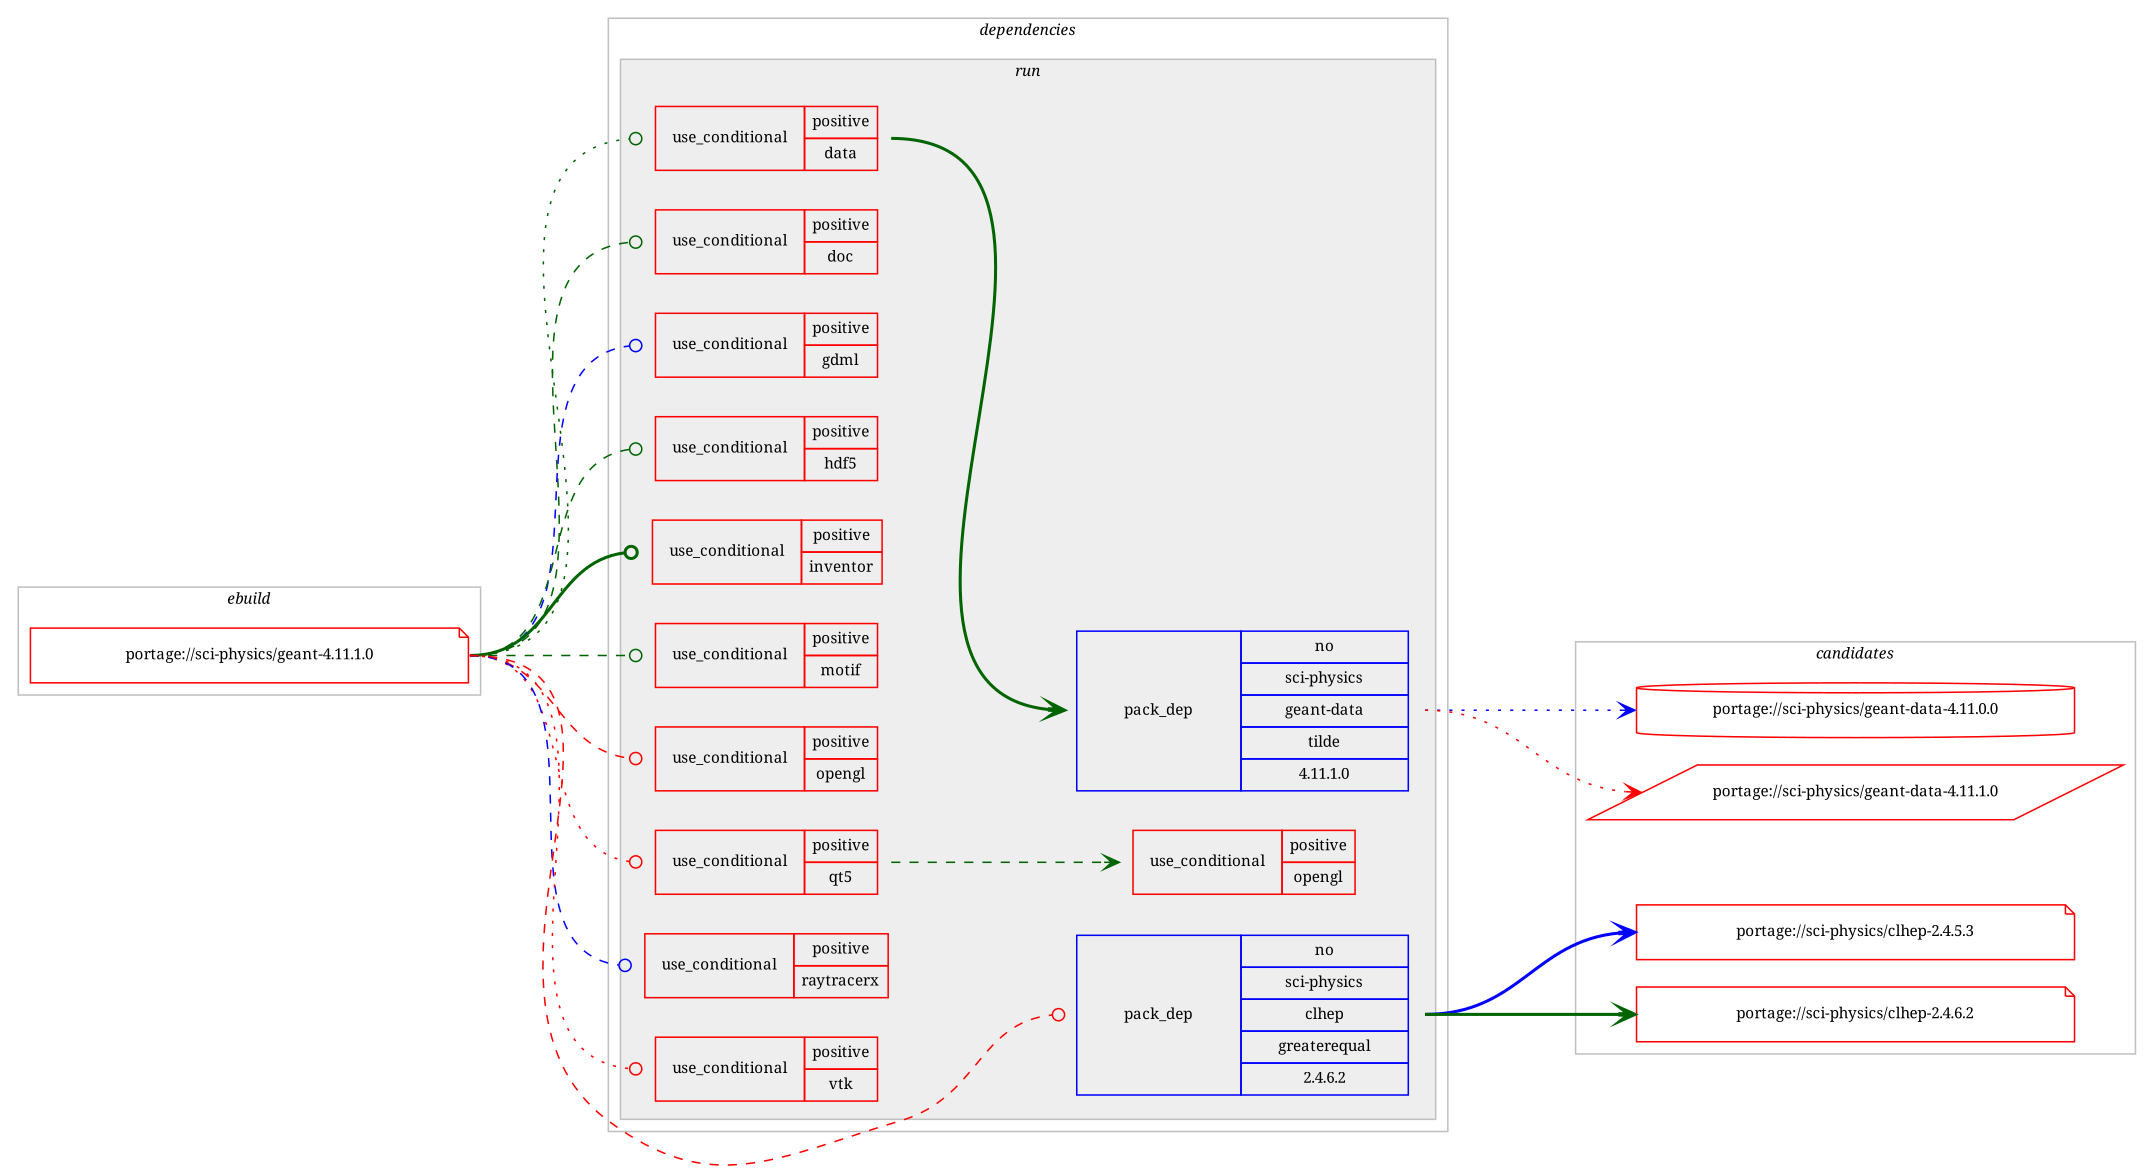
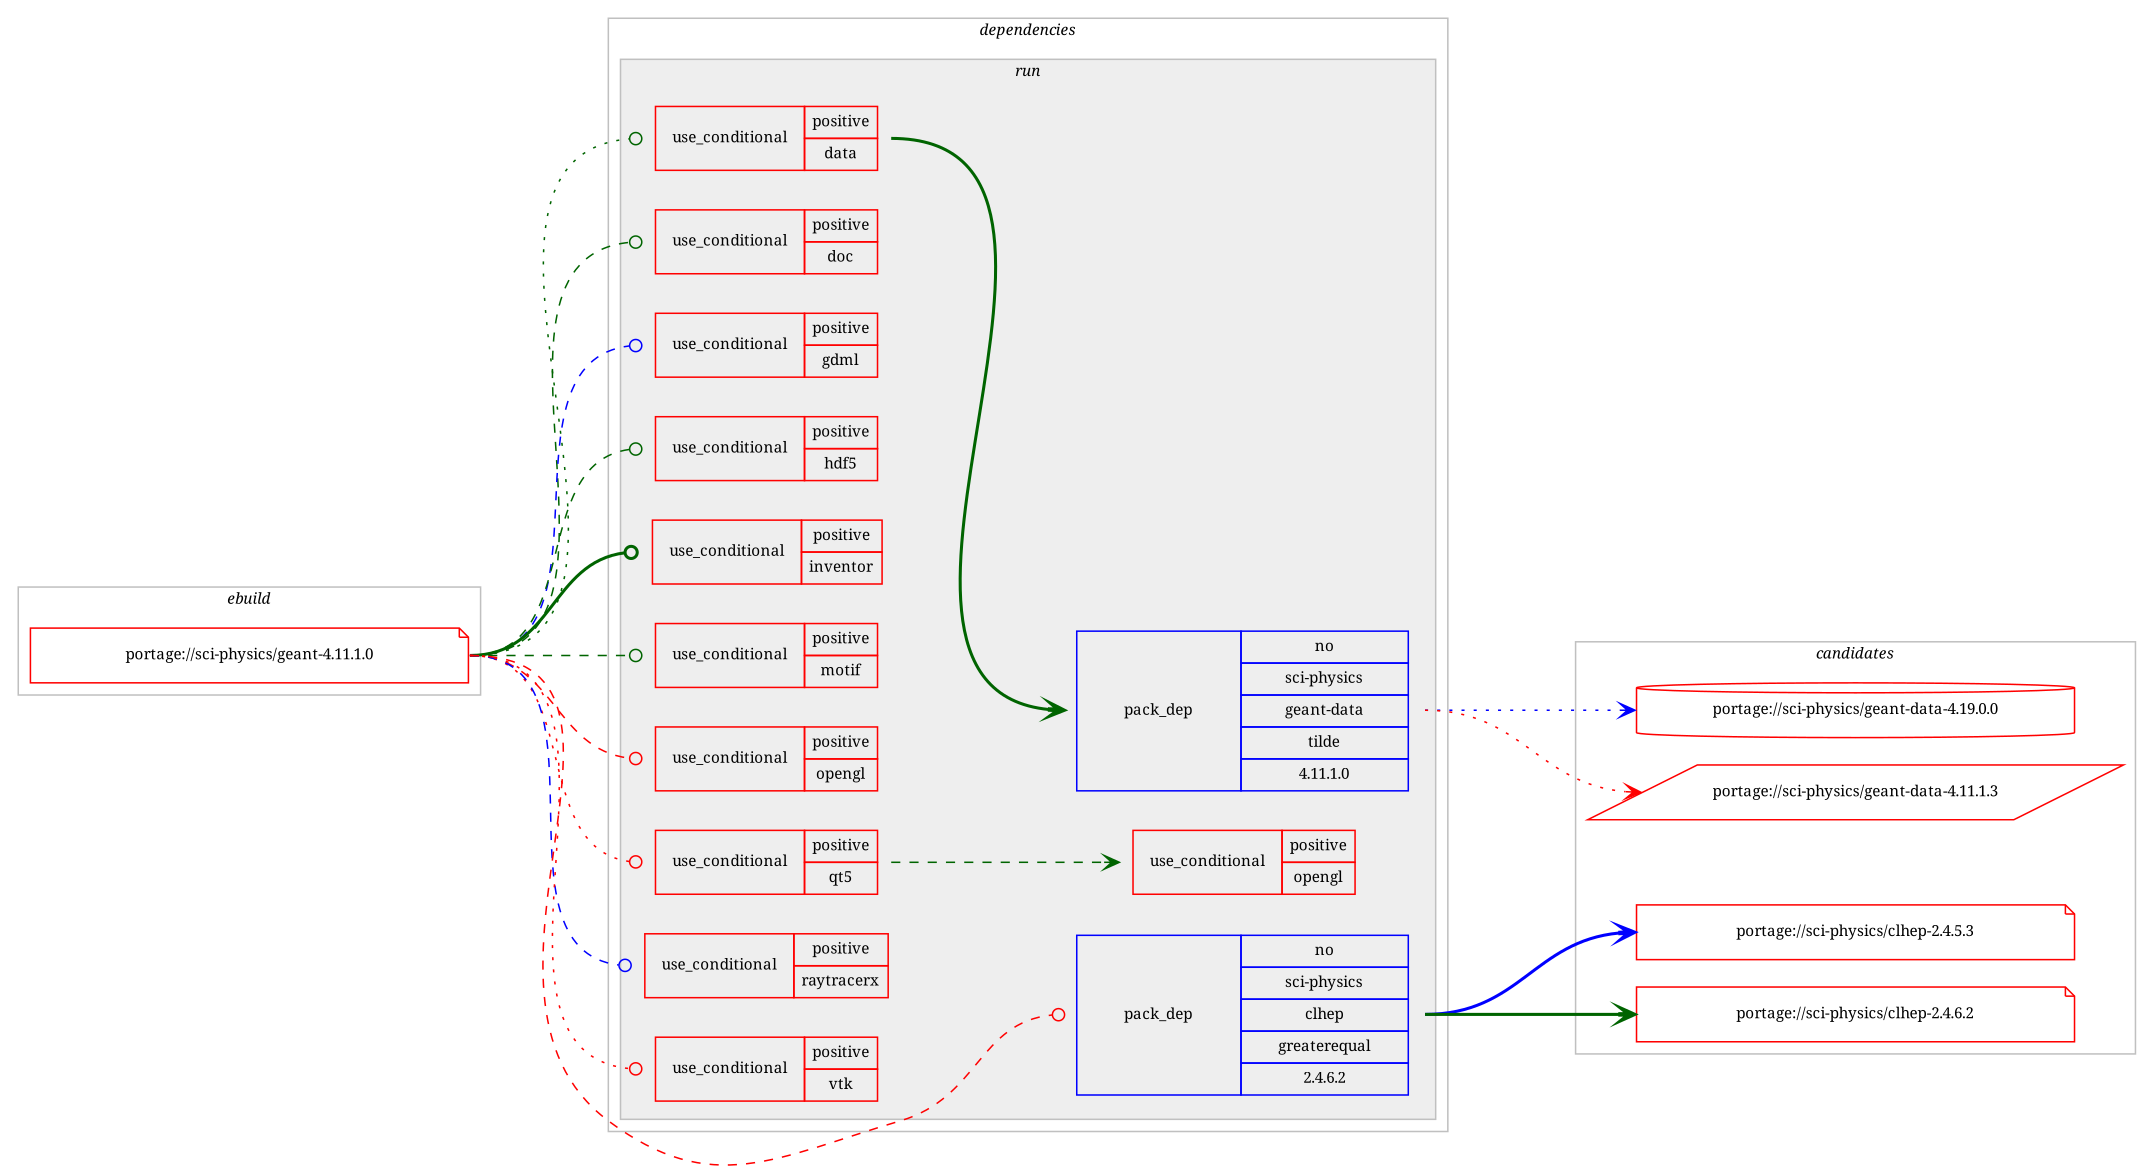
(1856, 710) -> (1856, 710)
(1856, 792) -> (1856, 792)
